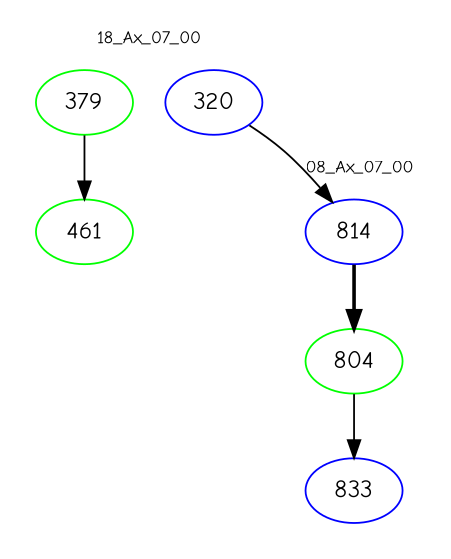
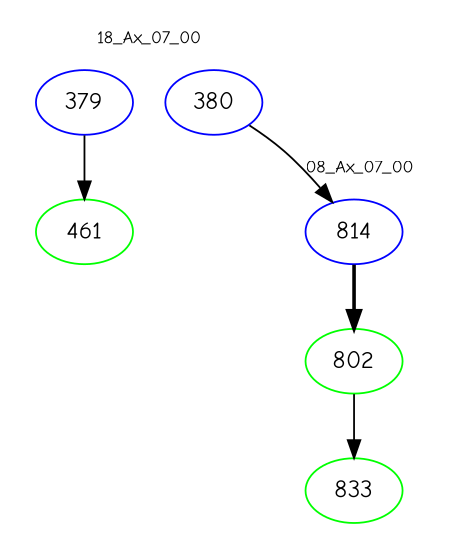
(84, 102) -> (84, 102)
(214, 102) -> (214, 102)
(354, 361) -> (354, 361)
(354, 491) -> (354, 491)
